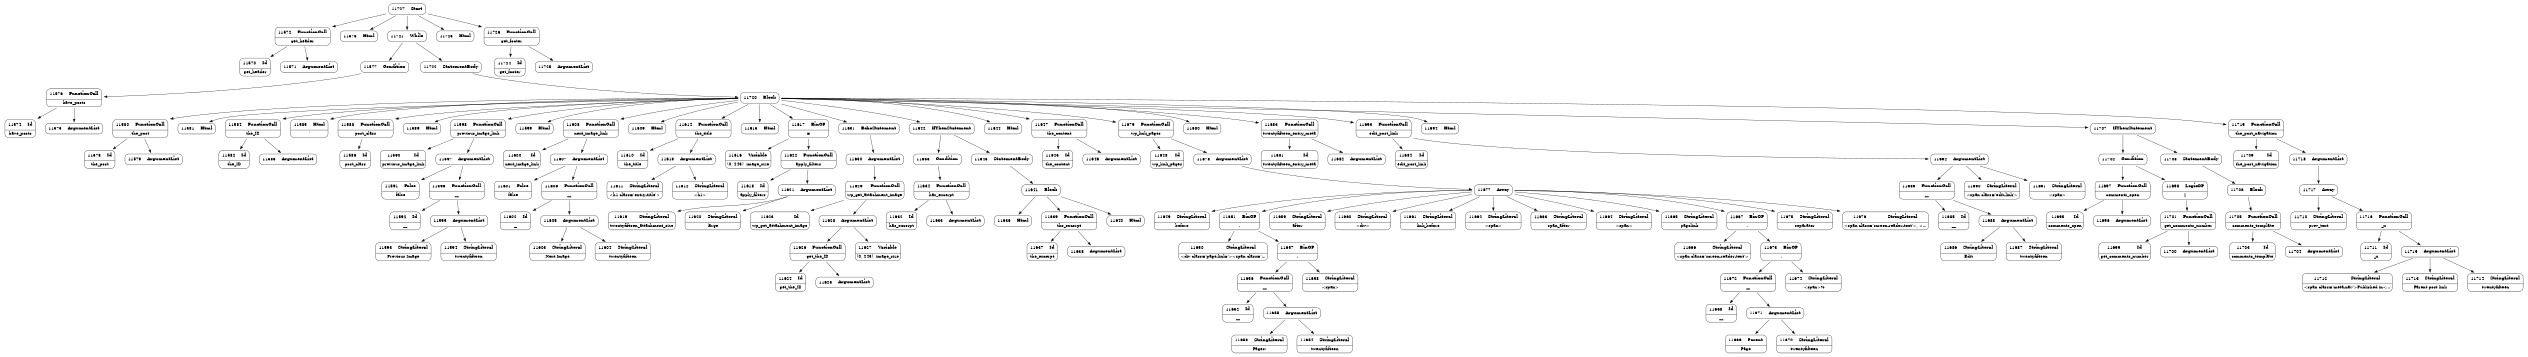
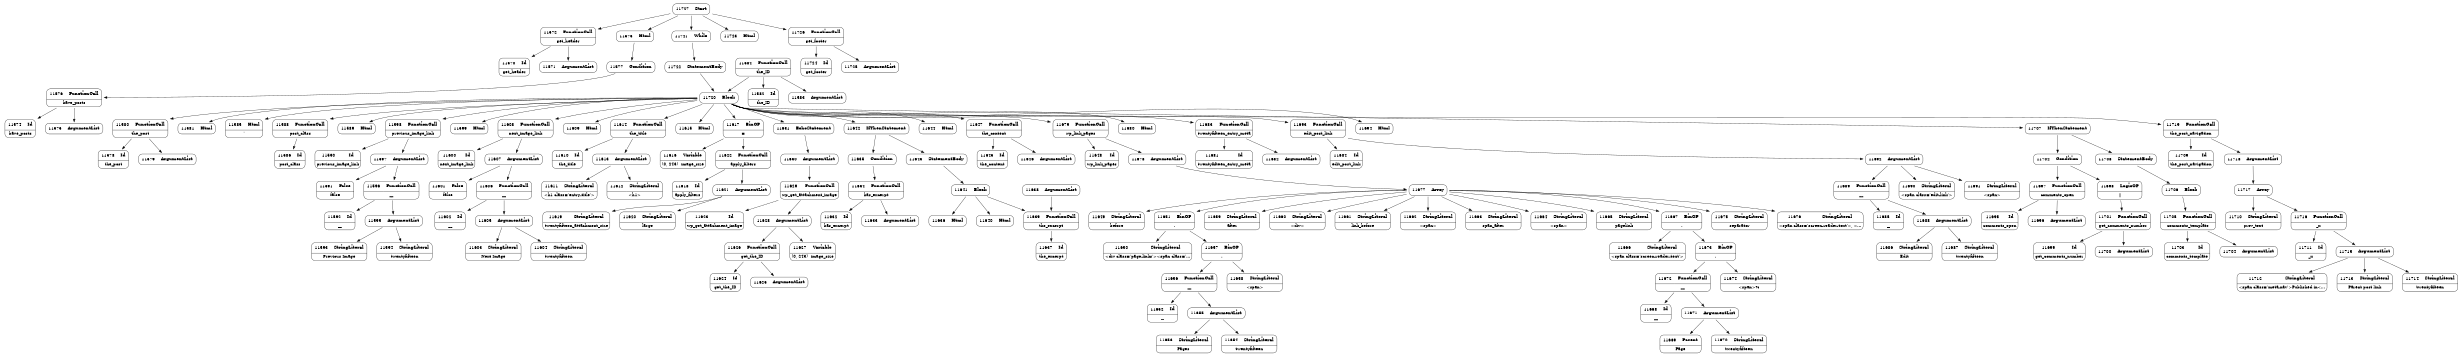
(397, 50) -> (633, 50)
(512, 103) -> (740, 83)
(1083, 237) -> (1051, 202)
